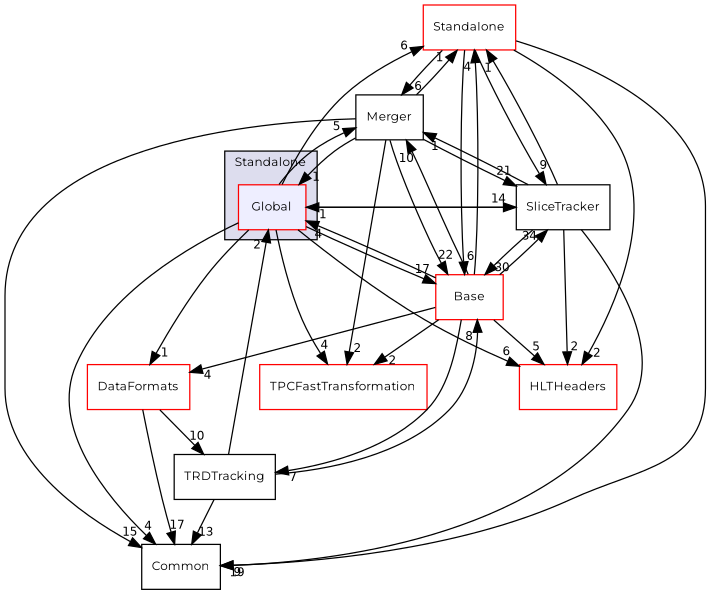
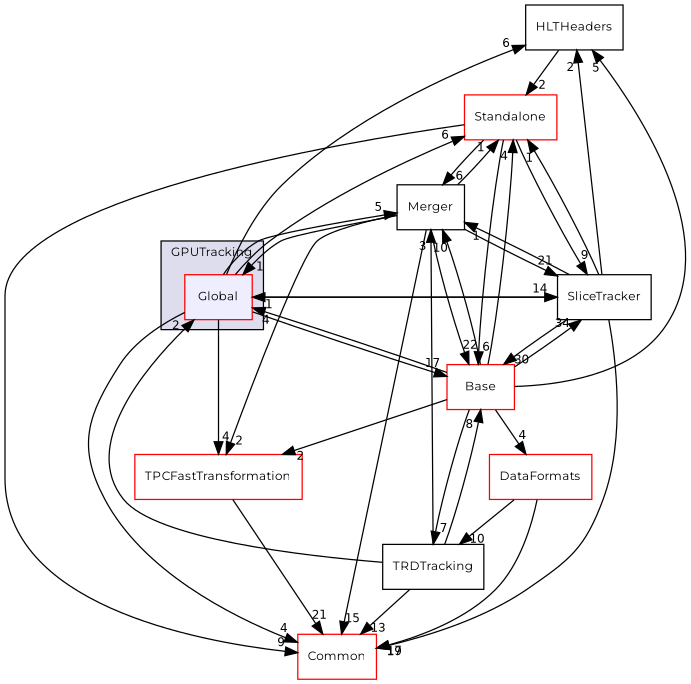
(271, 163) -> (212, 253)
(631, 181) -> (546, 67)
(197, 288) -> none
(568, 387) -> (574, 27)
none -> (432, 393)
none -> (274, 562)
(181, 567) -> (337, 657)
